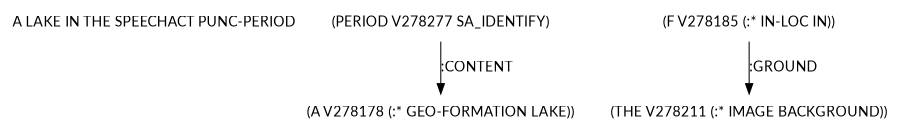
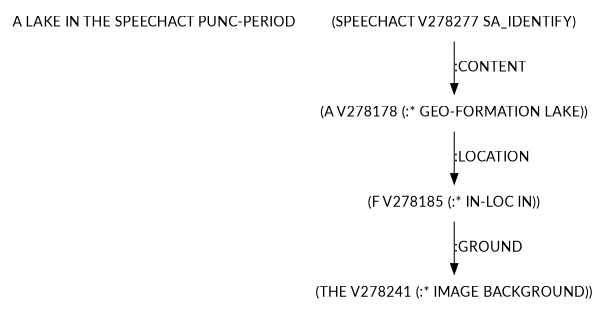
(441, 23) -> (454, 23)
(749, 113) -> (454, 293)
none -> (454, 153)
